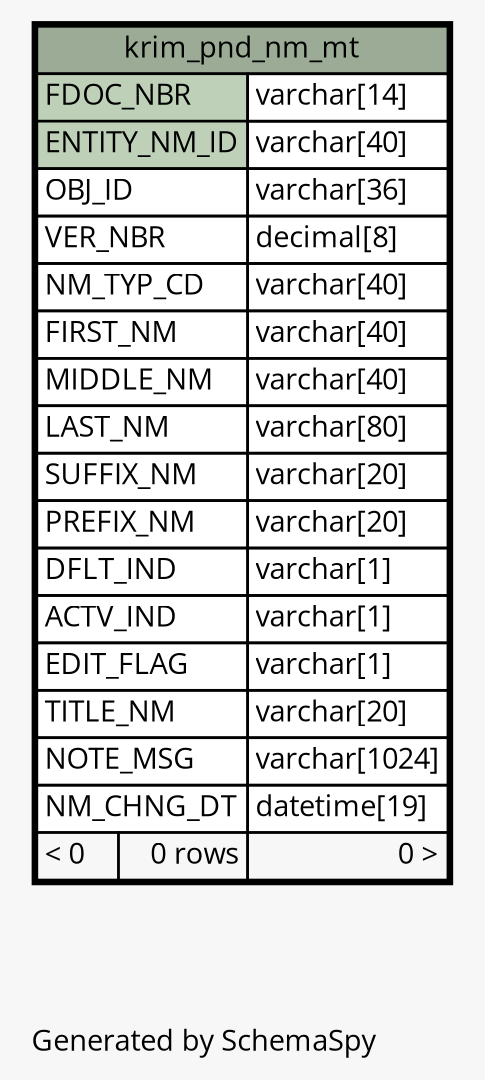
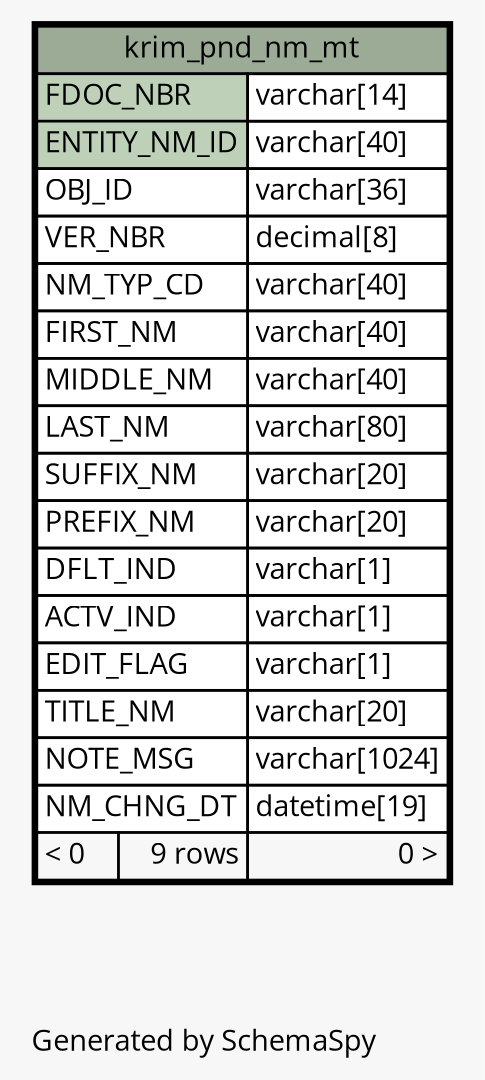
(195, 855) -> (195, 855)
